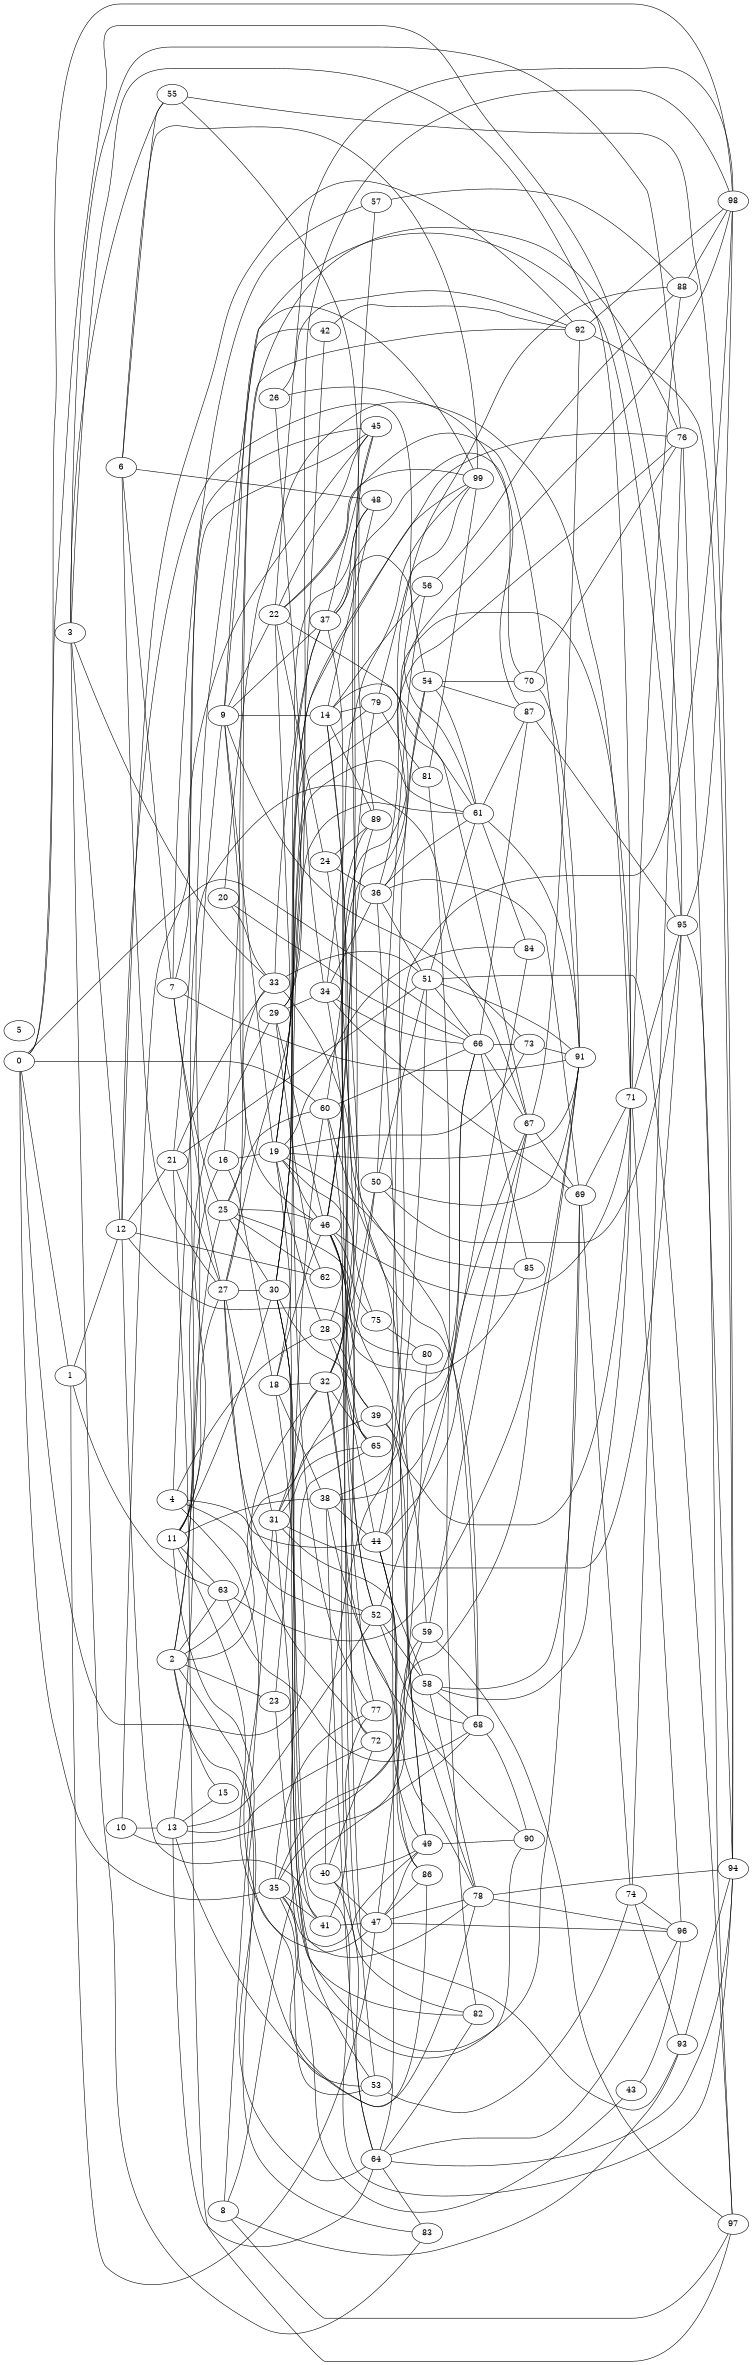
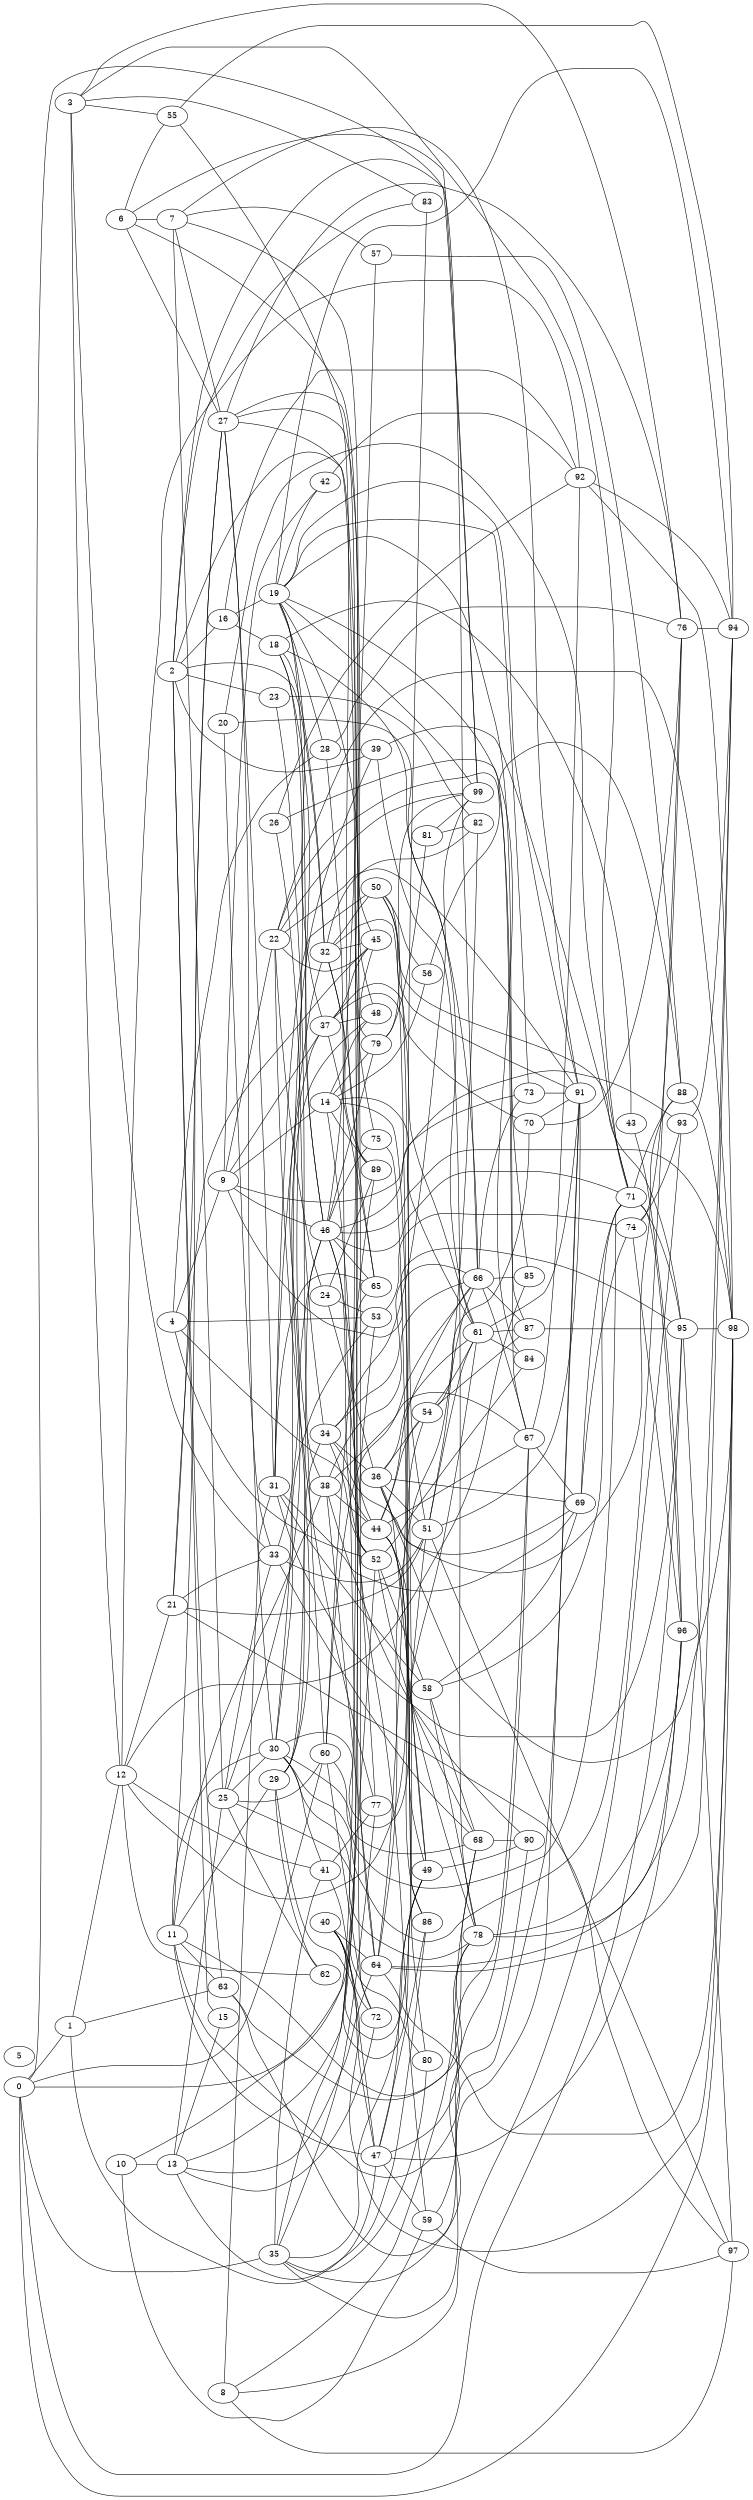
(247, 924) -> none
none -> (647, 1745)
